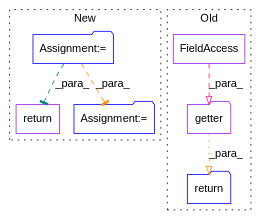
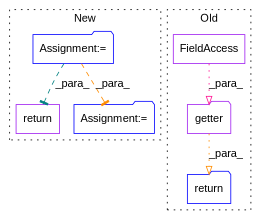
(209, 80) -> (209, 80)
